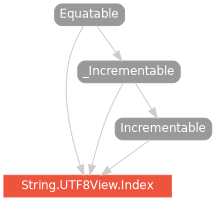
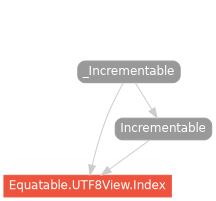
(90, 15) -> none
(88, 186) -> (88, 186)
